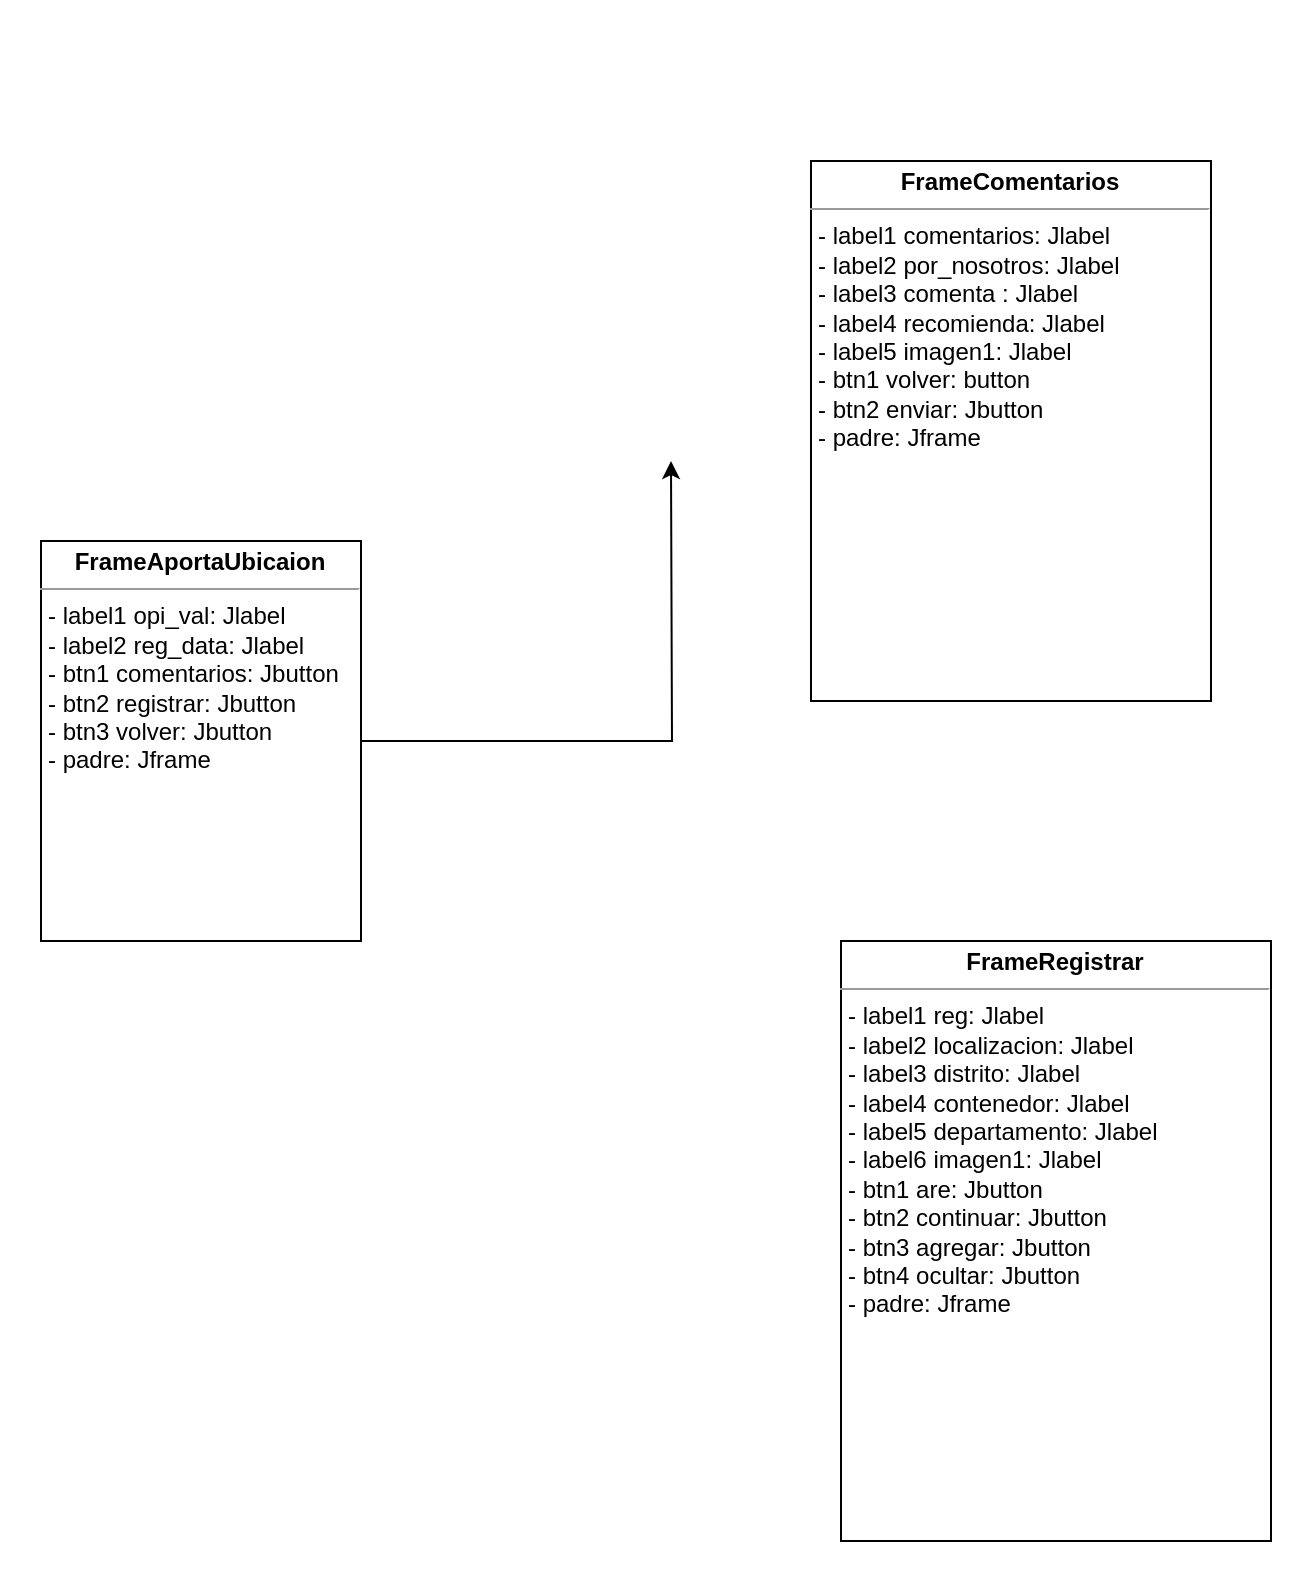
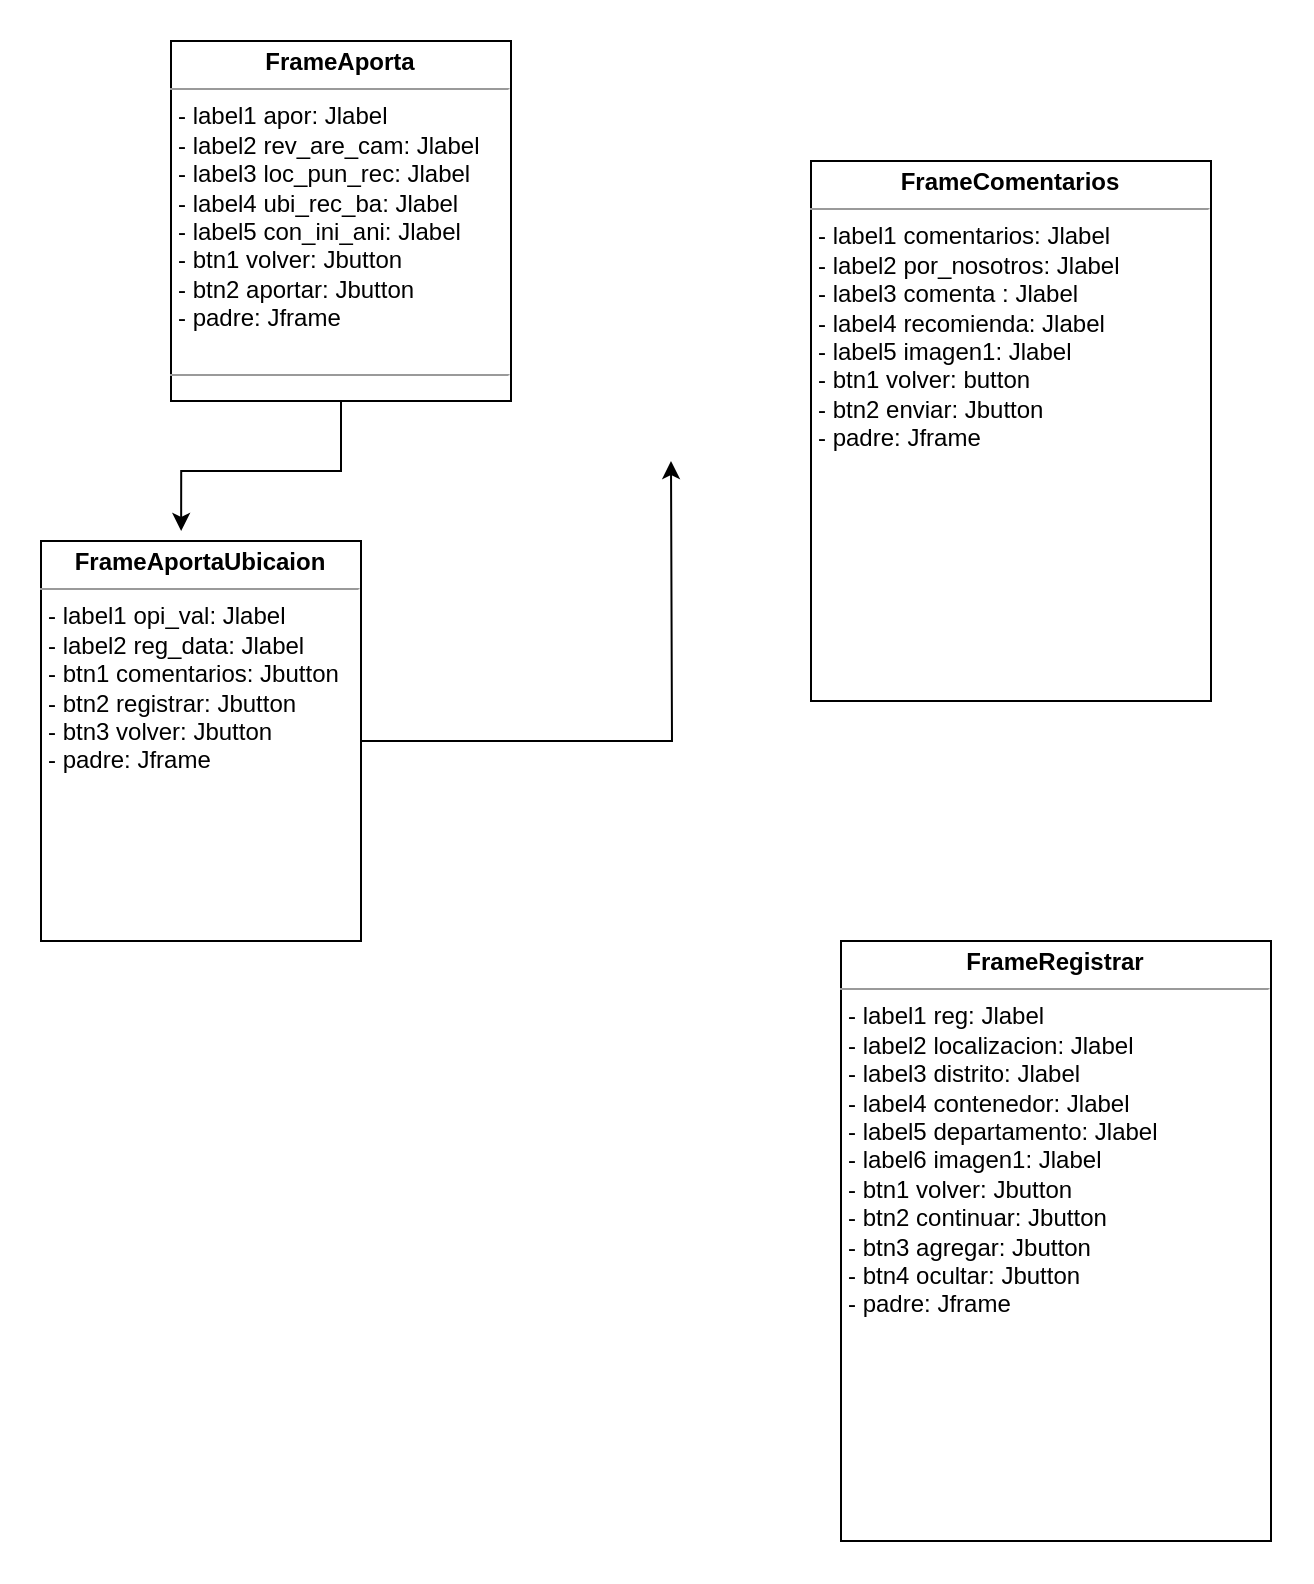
none -> (341, 221)
none -> (273, 471)
(1011, 1114) -> (1011, 1114)
